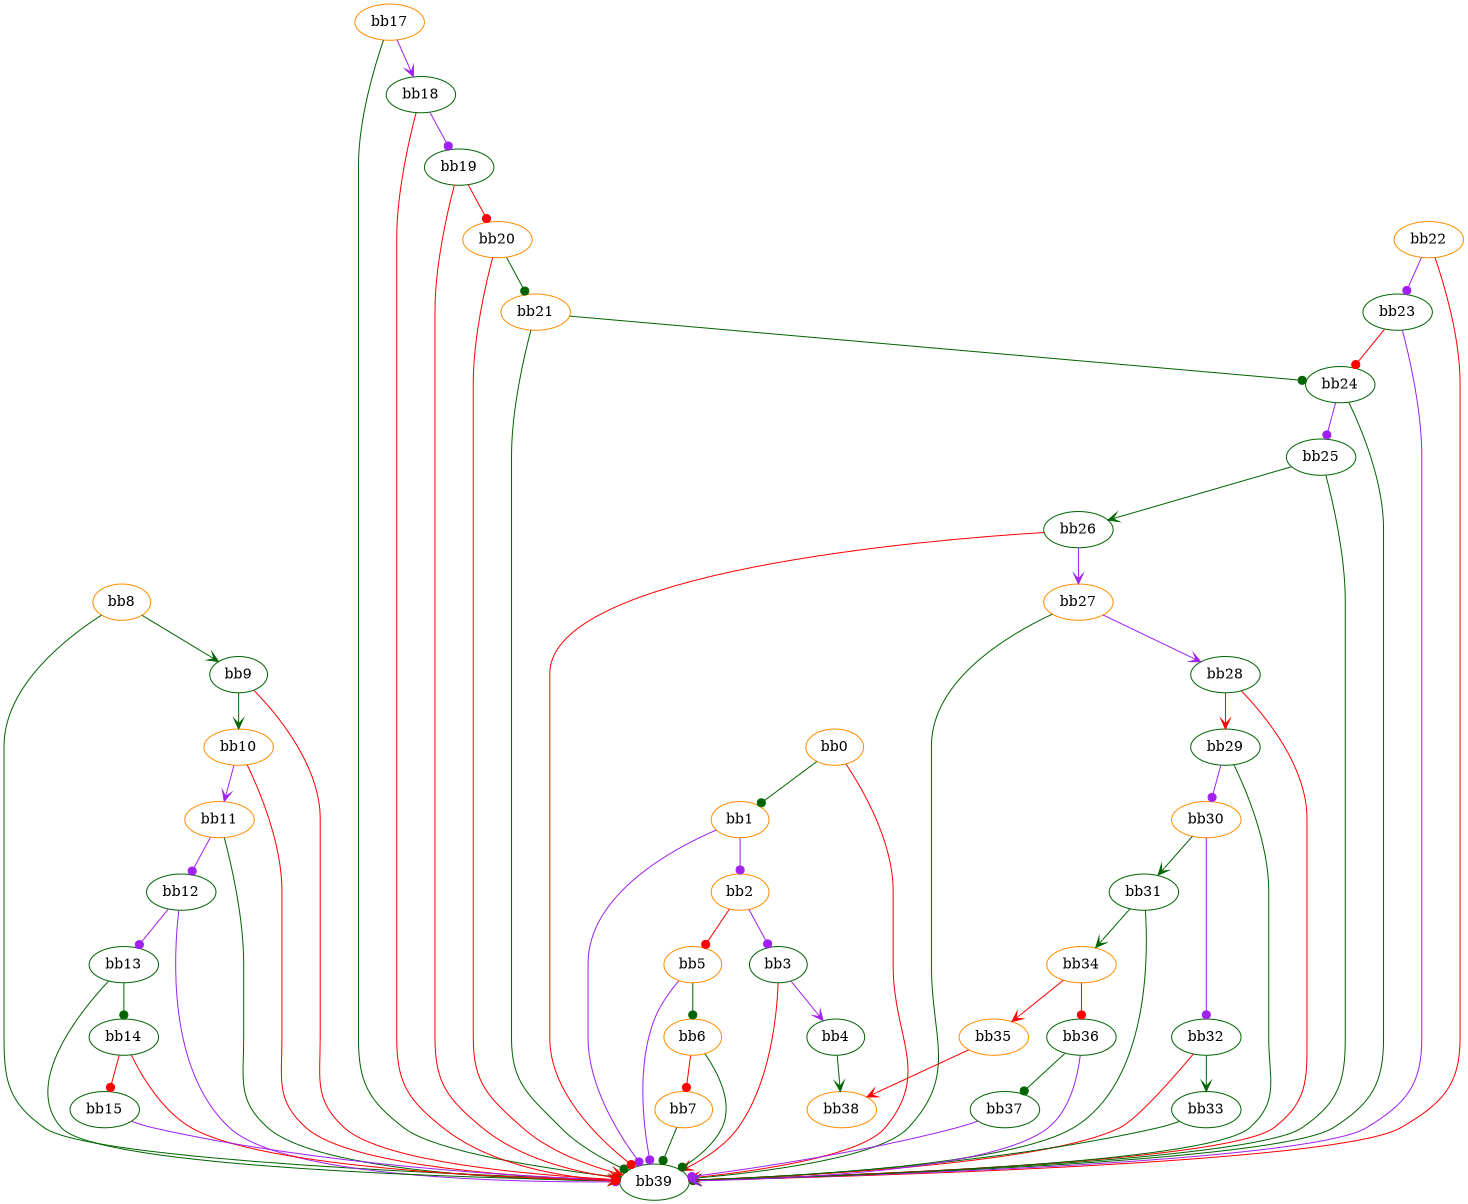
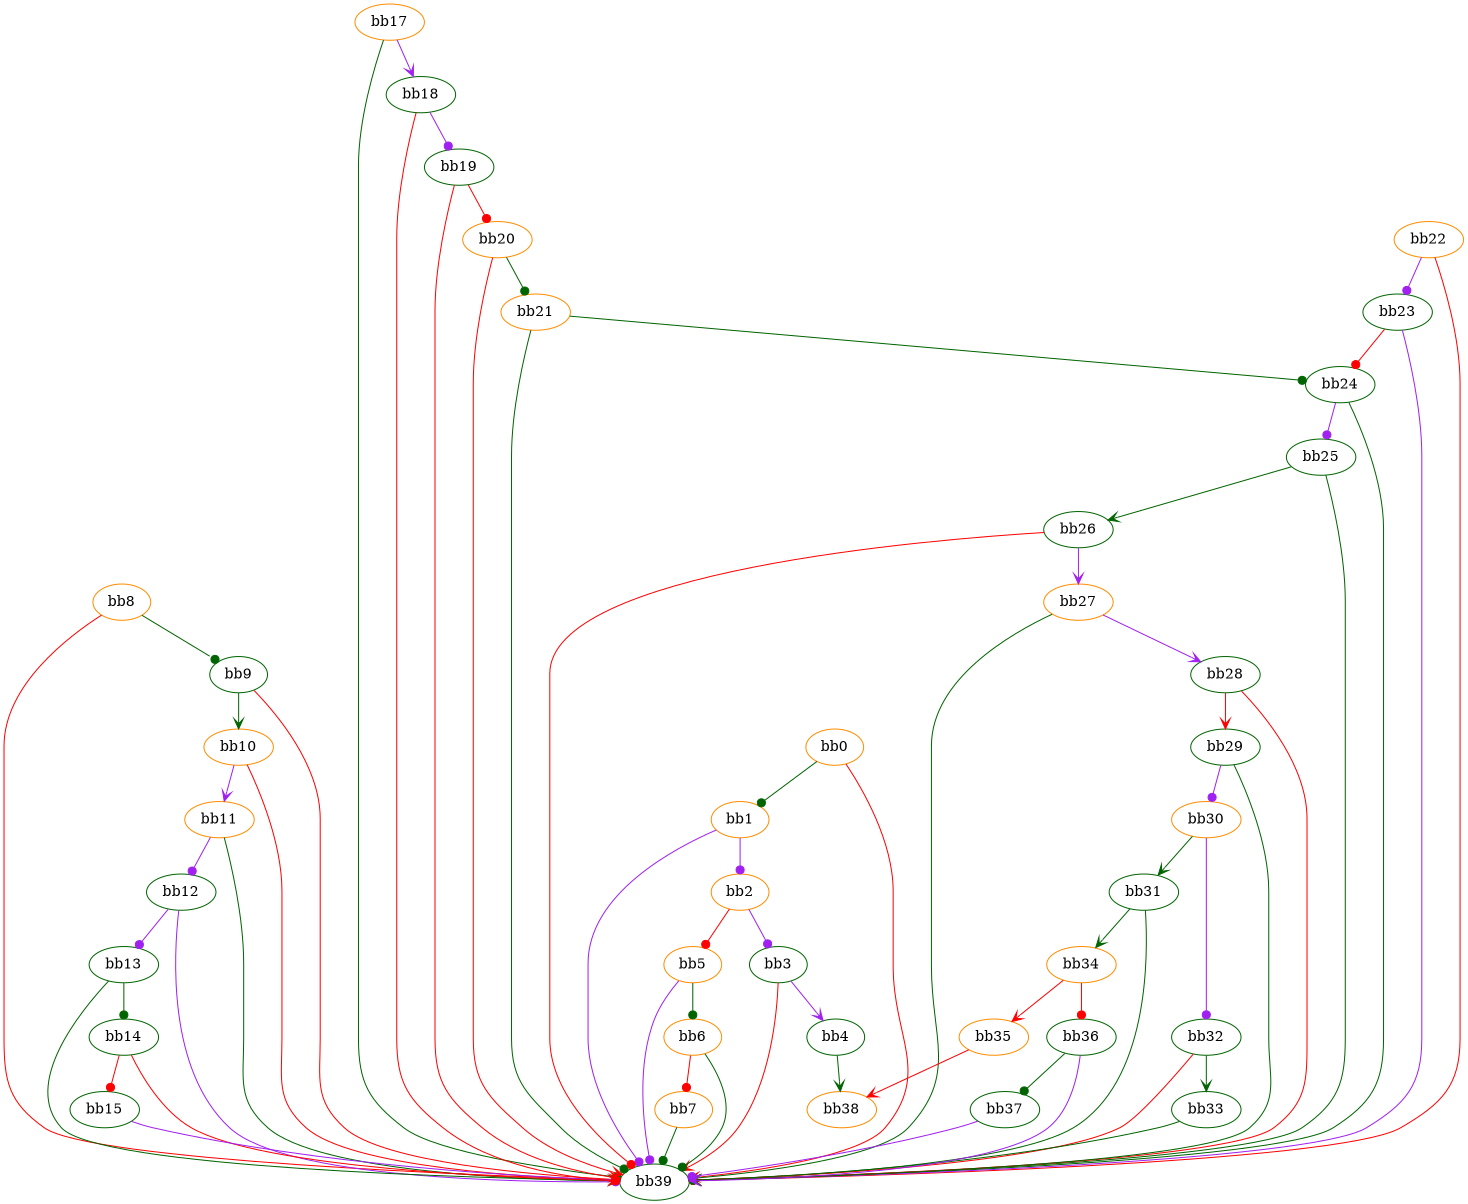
(176, 636) -> (176, 636)
(47, 1129) -> (47, 1129)
